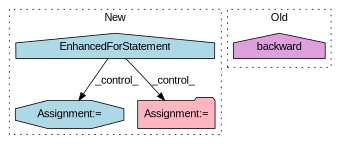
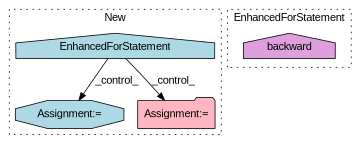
(279, 18) -> (289, 18)
